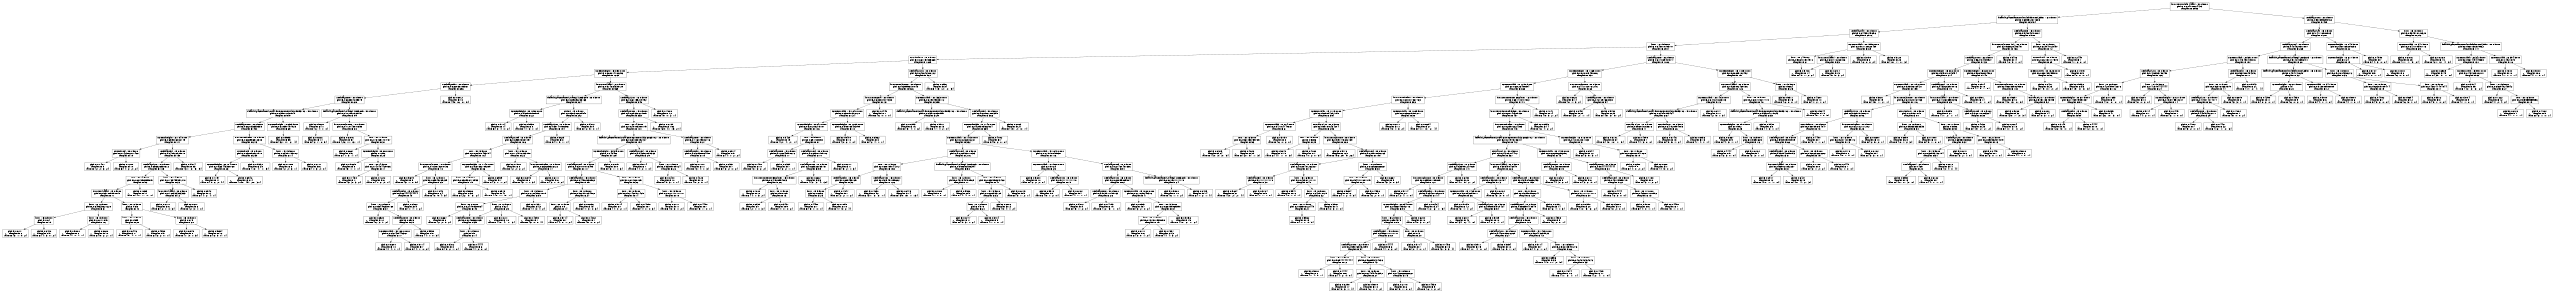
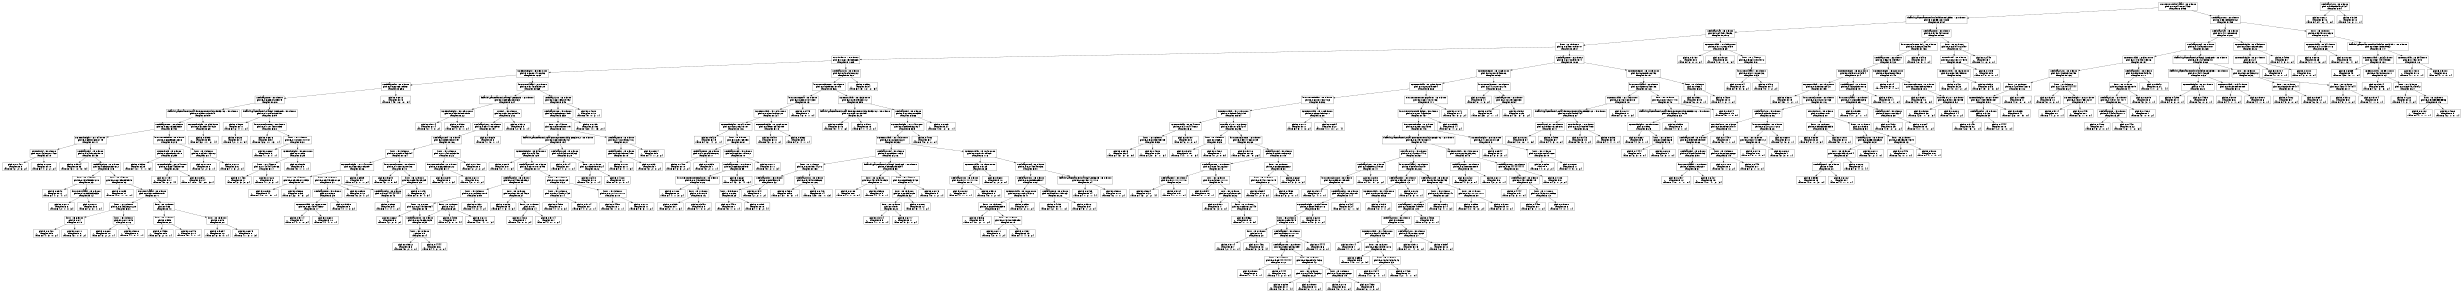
(1801, 66) -> (1752, 66)
(394, 200) -> (357, 187)
(1478, 200) -> none
